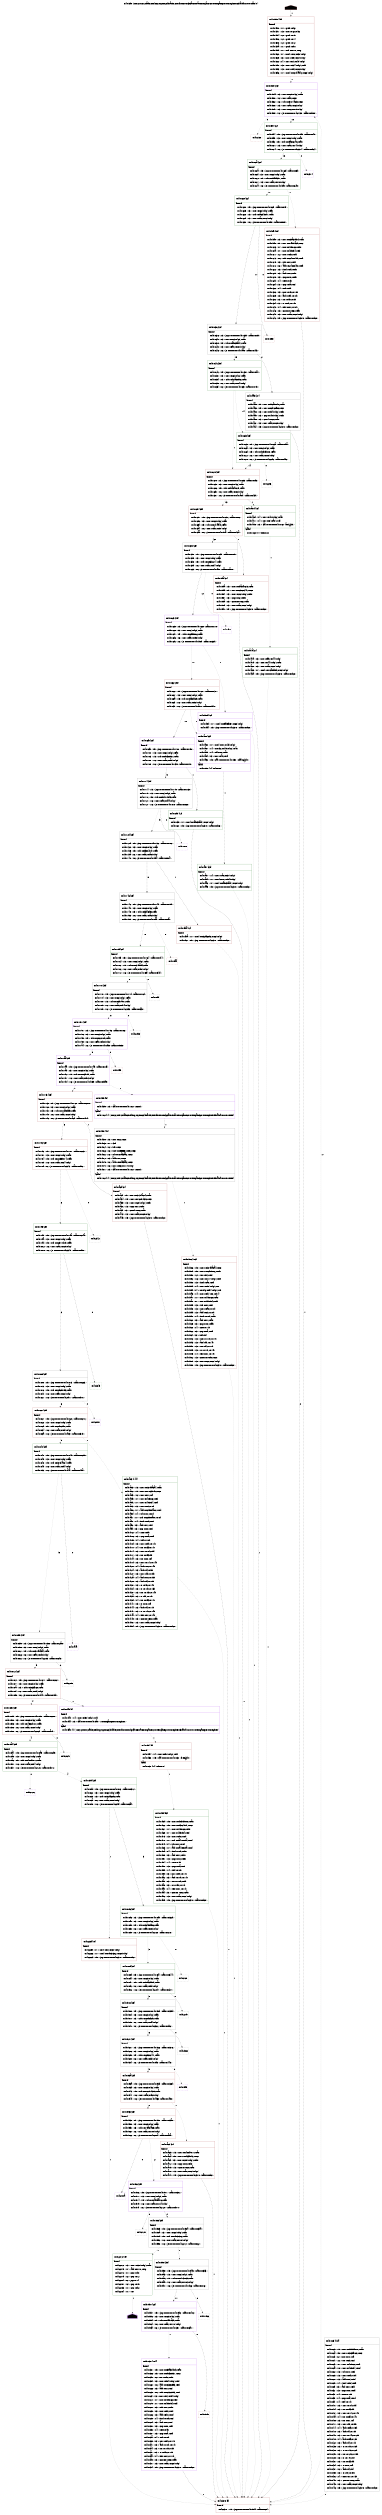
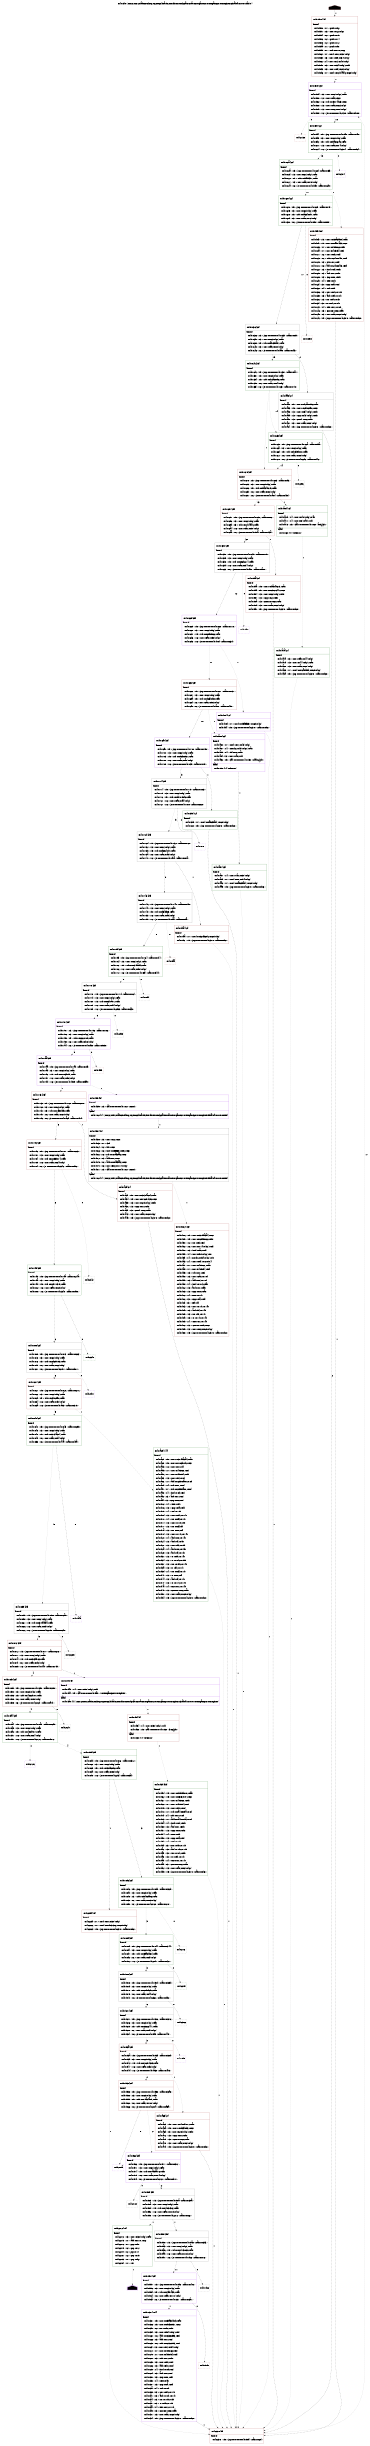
(233, 1933) -> none
(352, 2415) -> none
